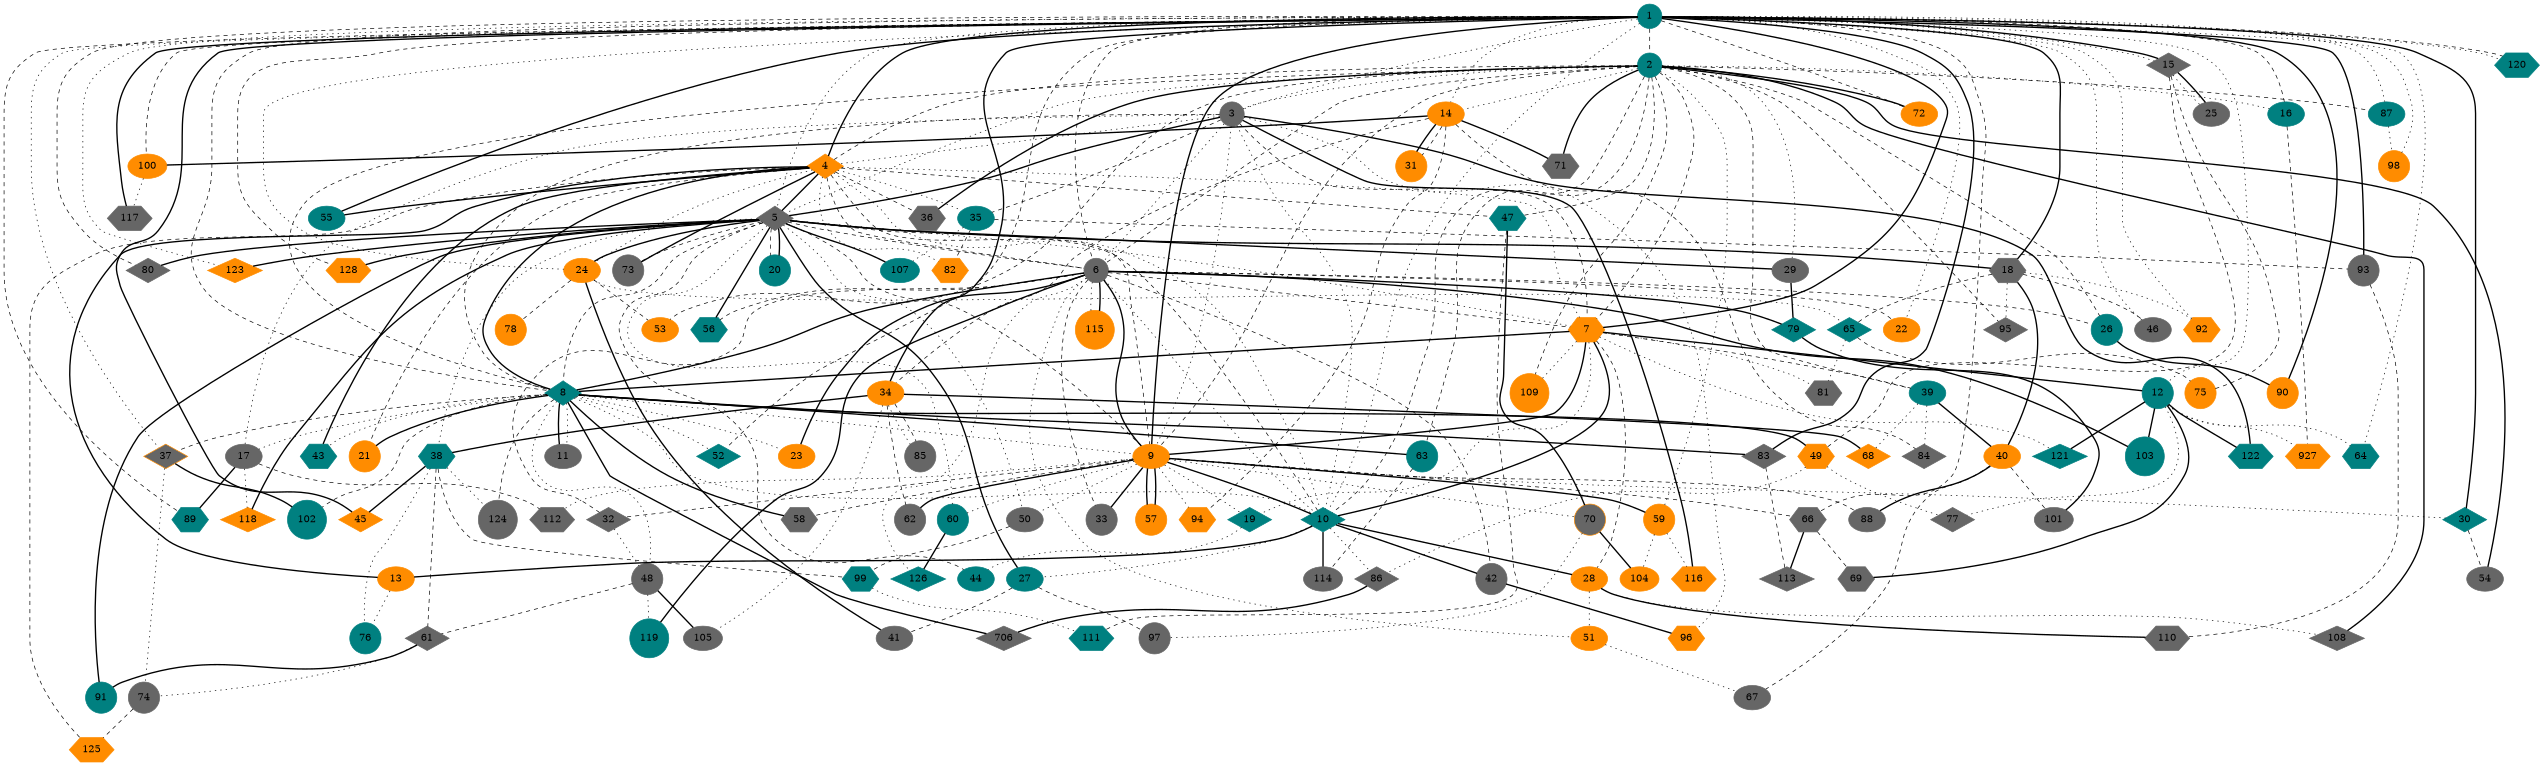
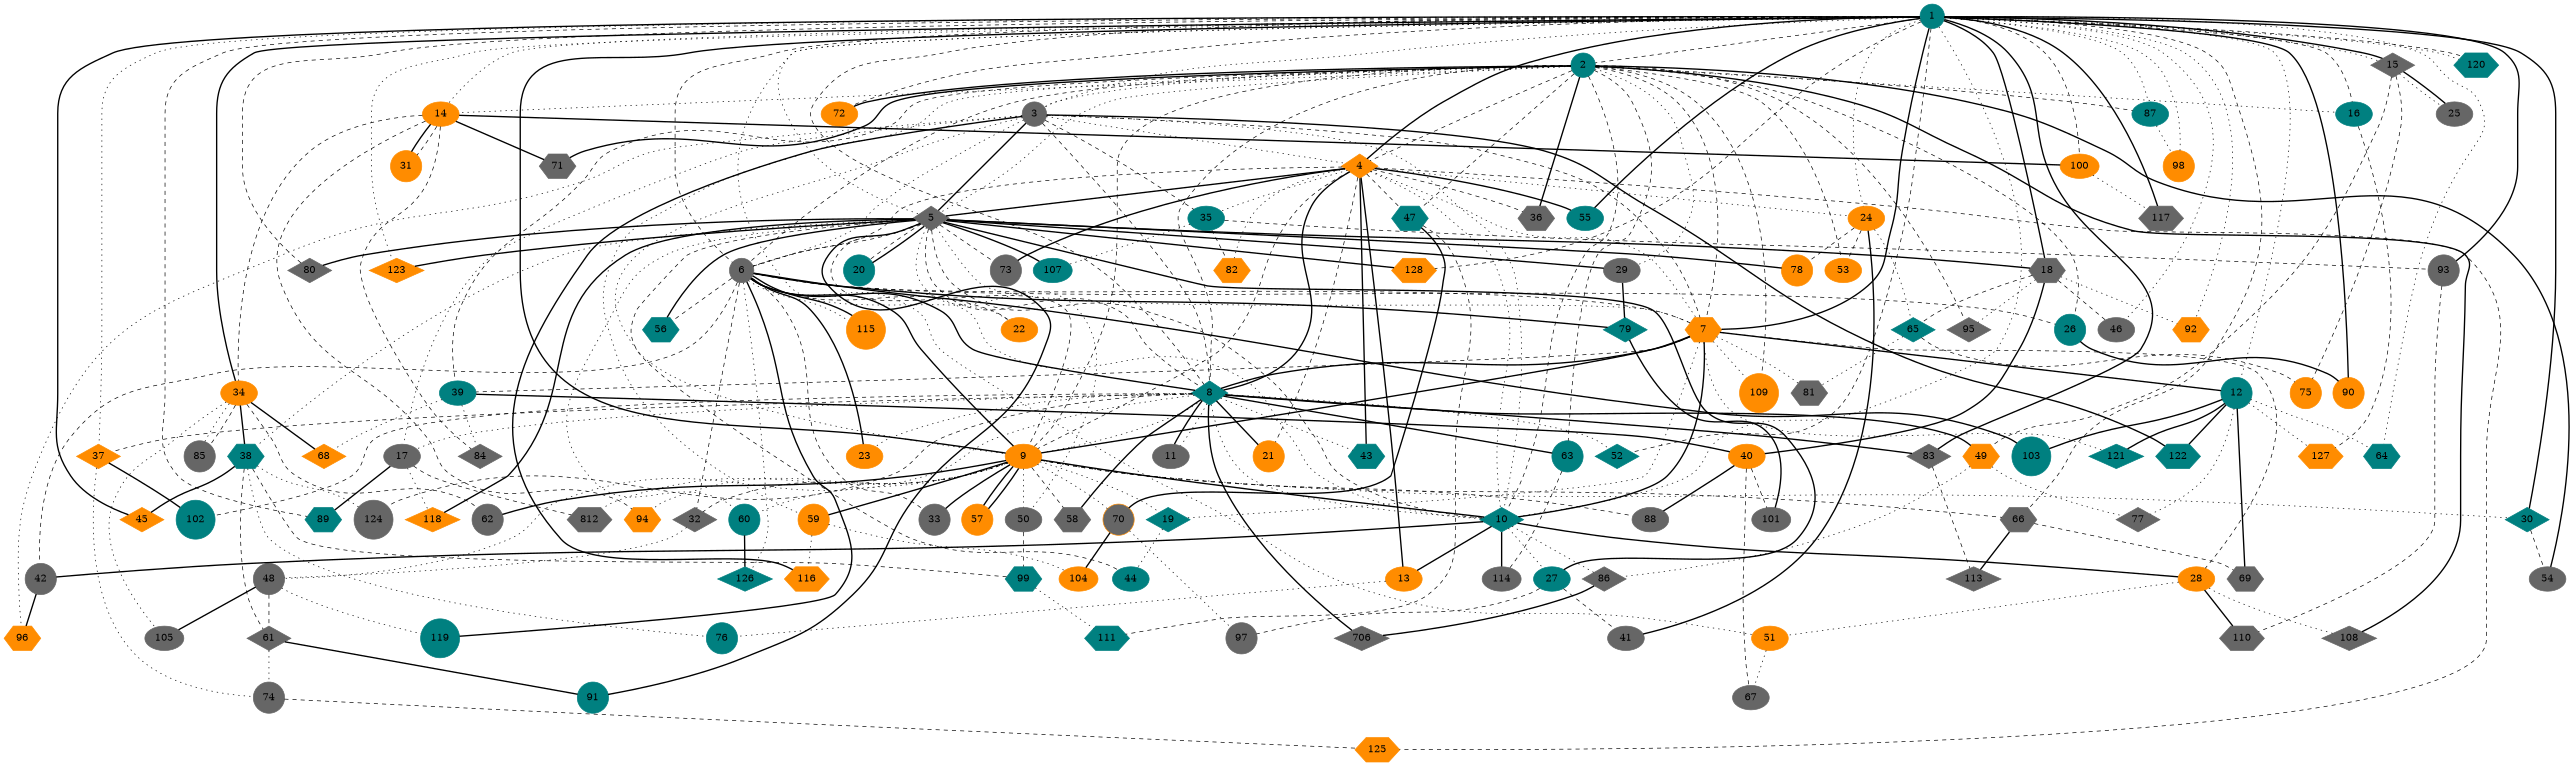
(675, 235) -> (1407, 242)
(166, 456) -> (98, 456)
(2308, 456) -> (2321, 456)
(552, 520) -> (590, 520)
